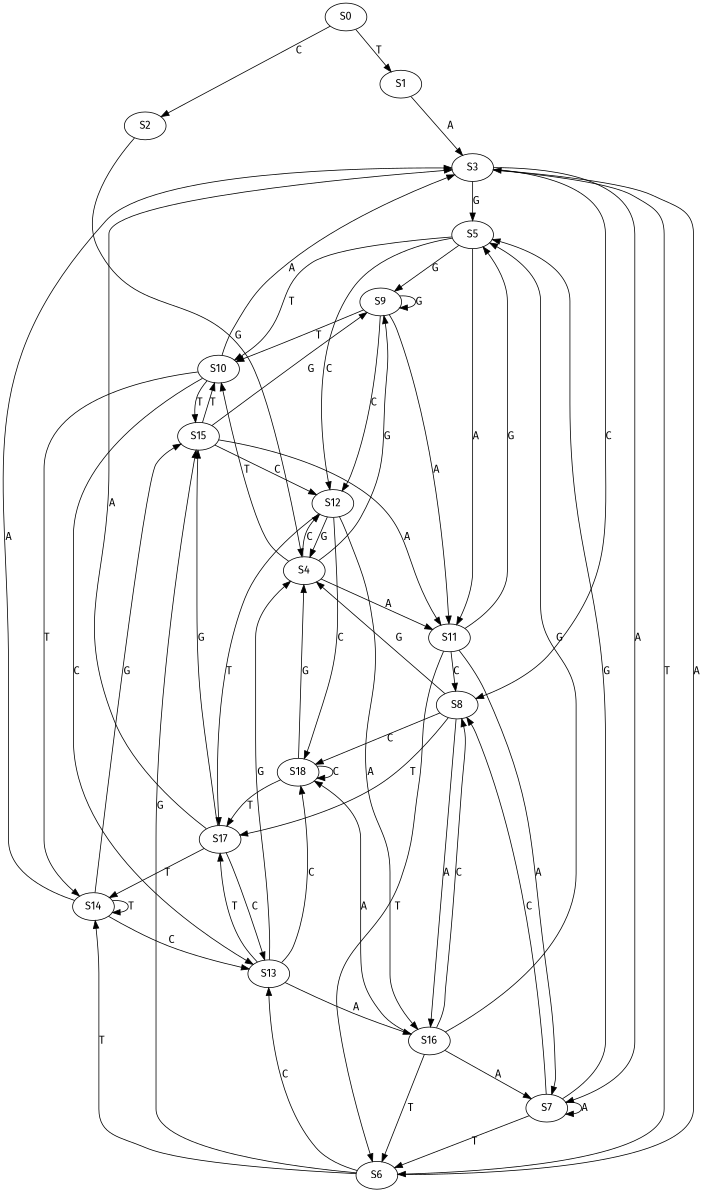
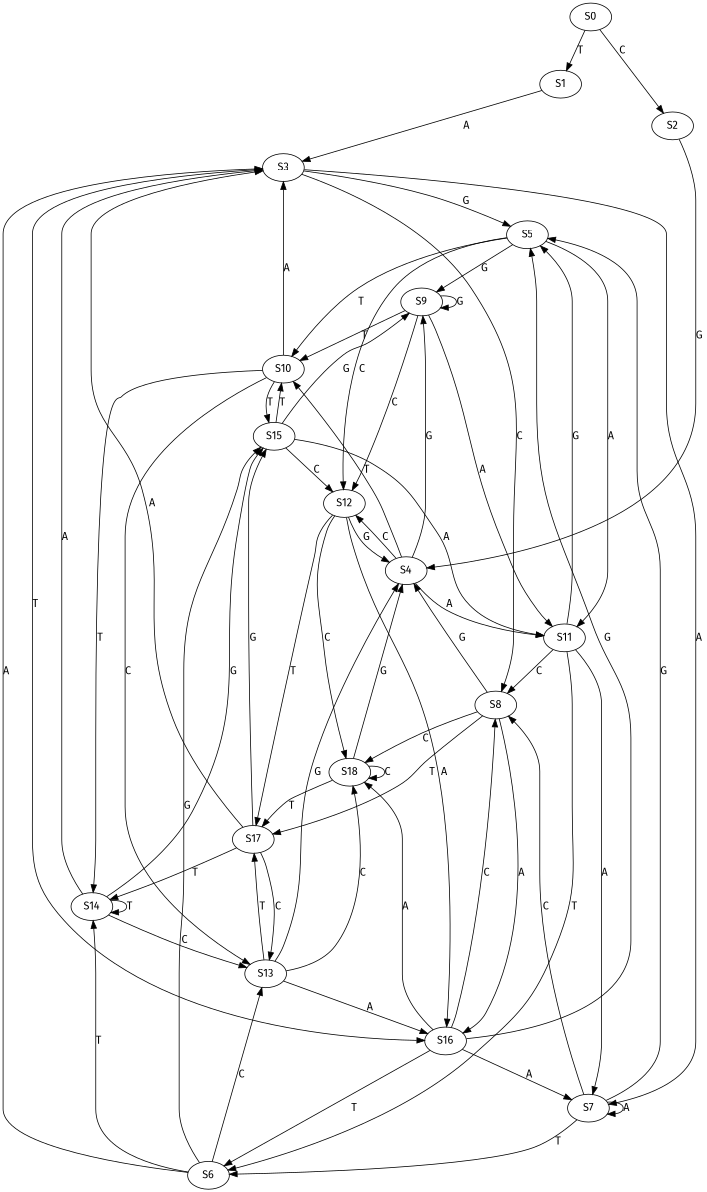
(664, 713) -> (32, 648)
